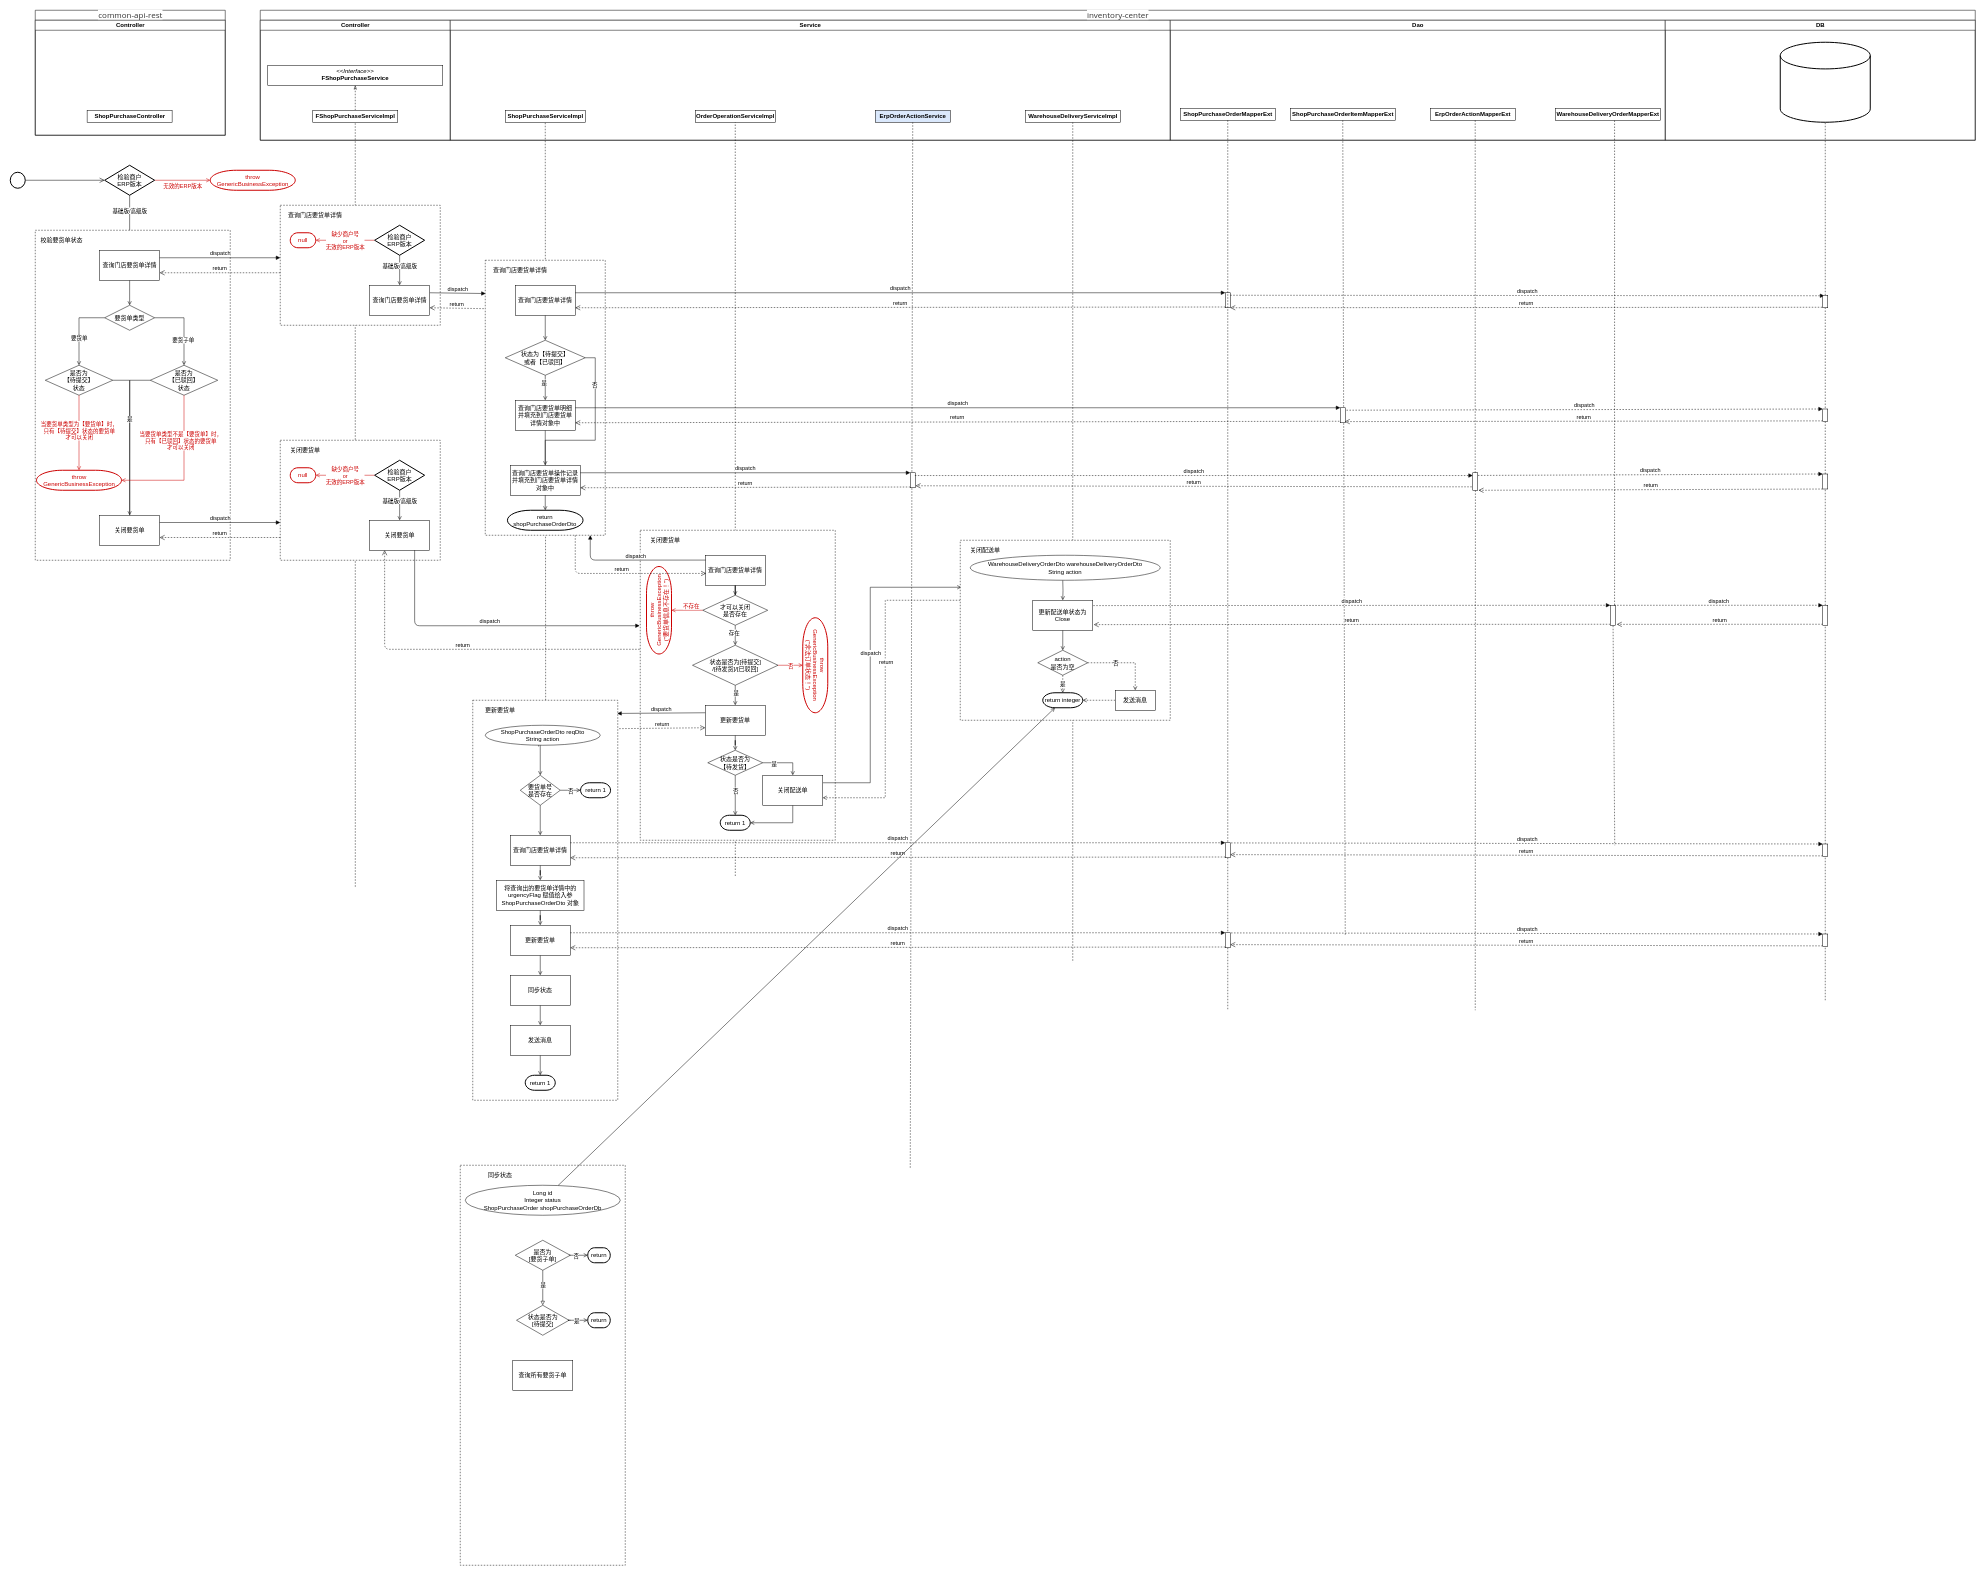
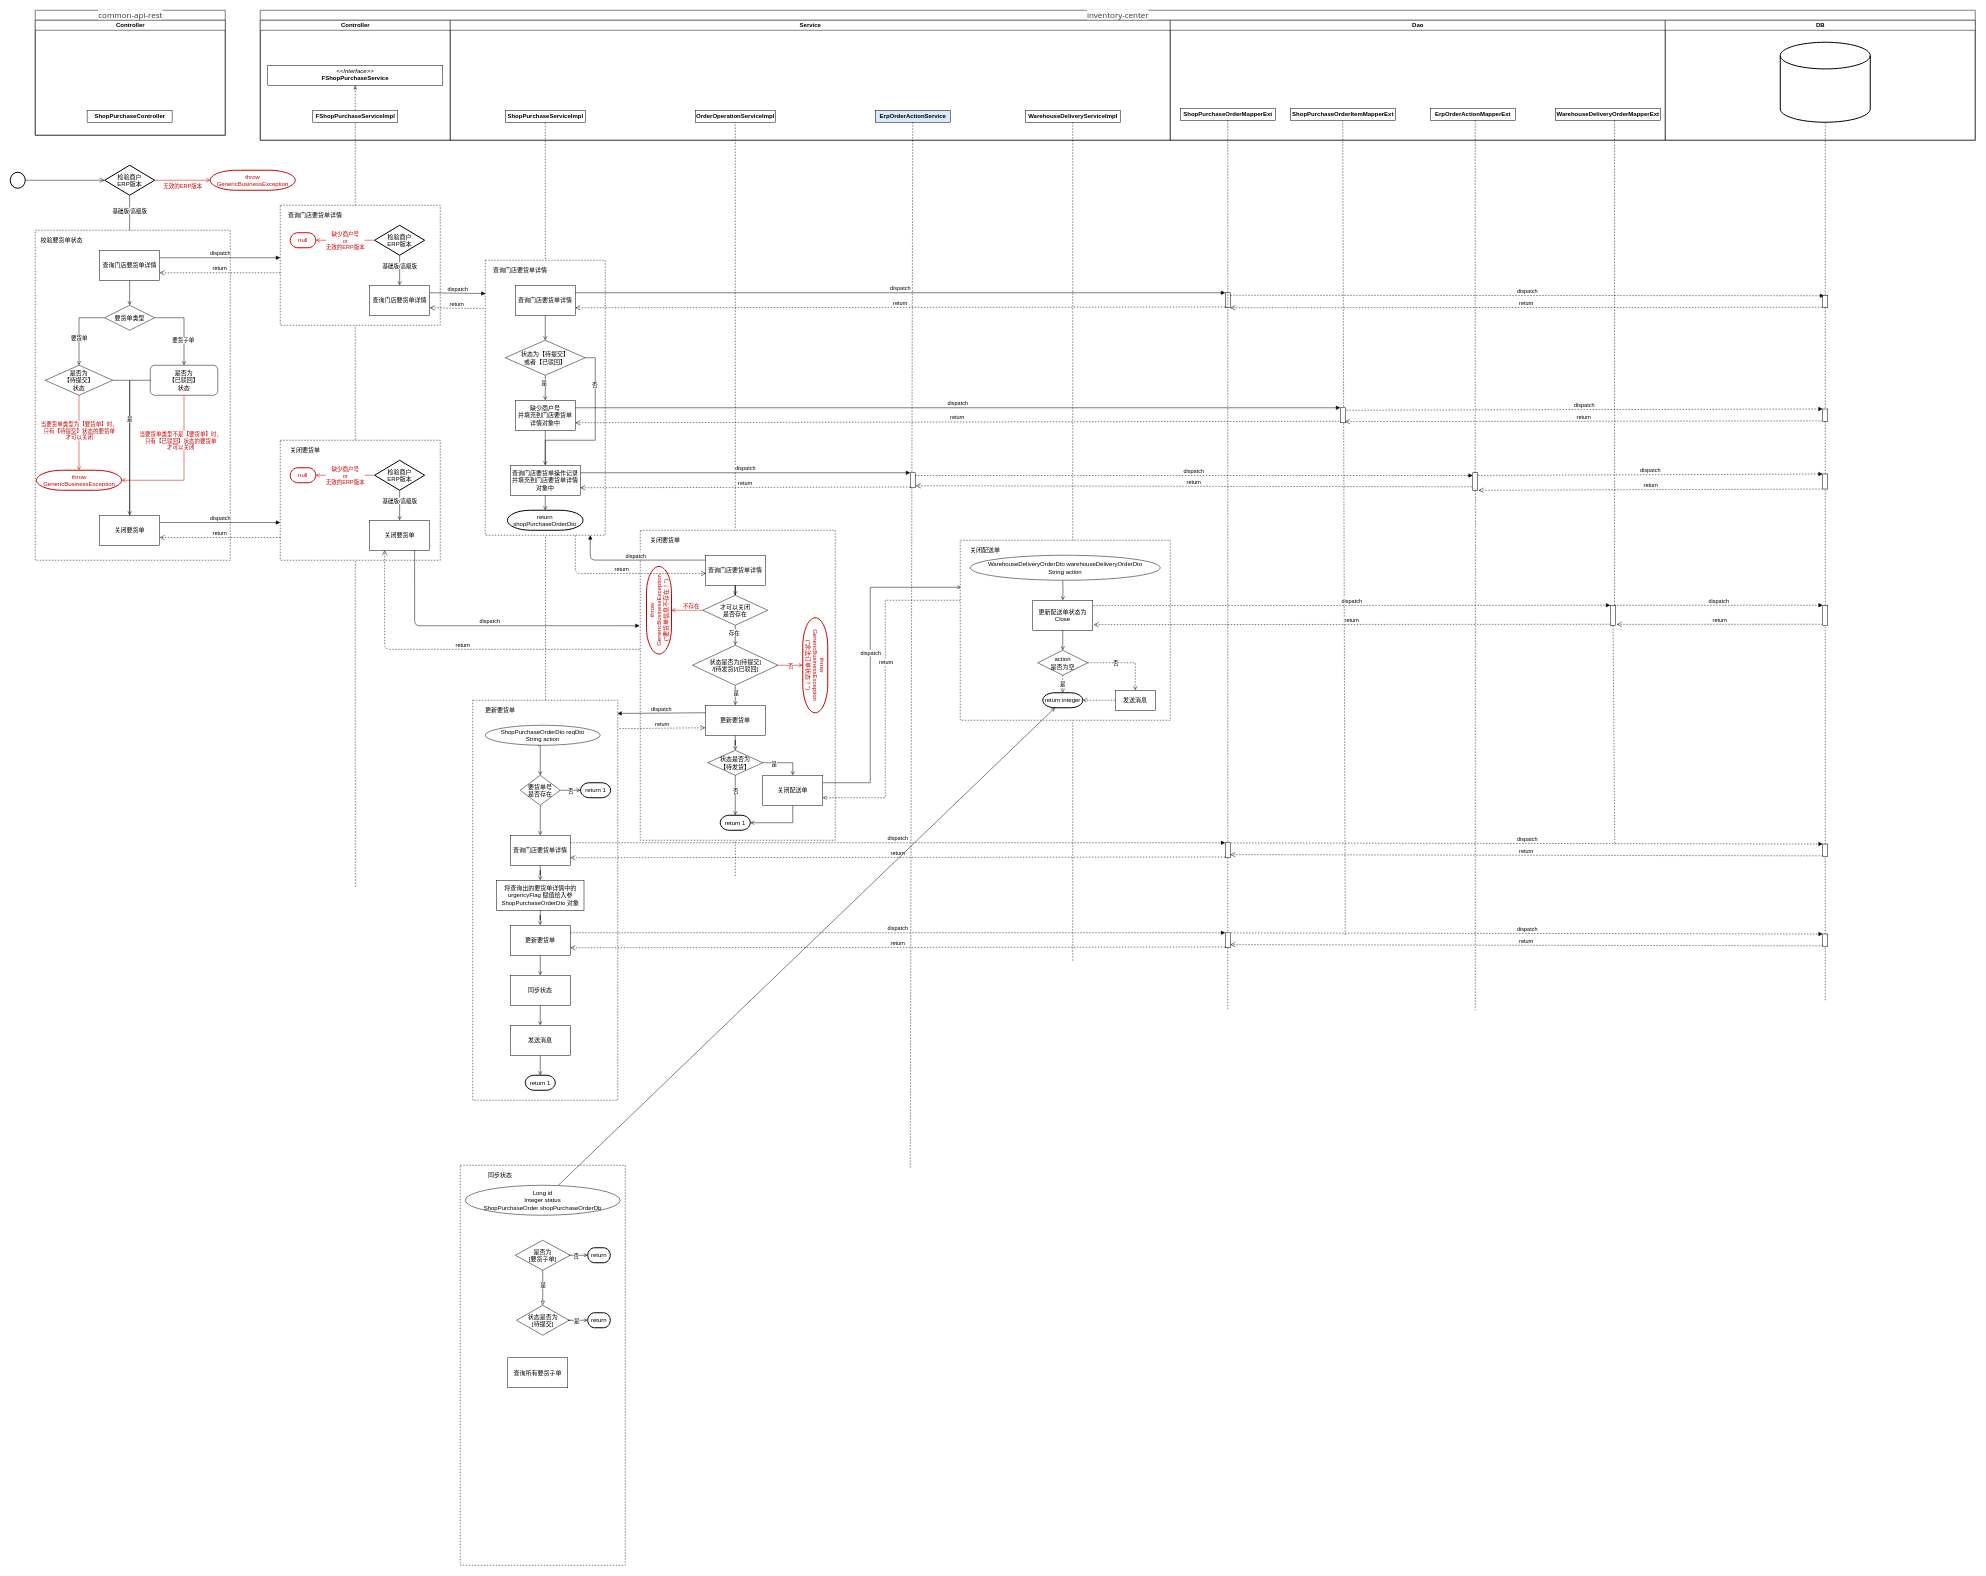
(184, 380) -> (184, 380)
(545, 415) -> (545, 415)
(543, 1375) -> (538, 1373)
